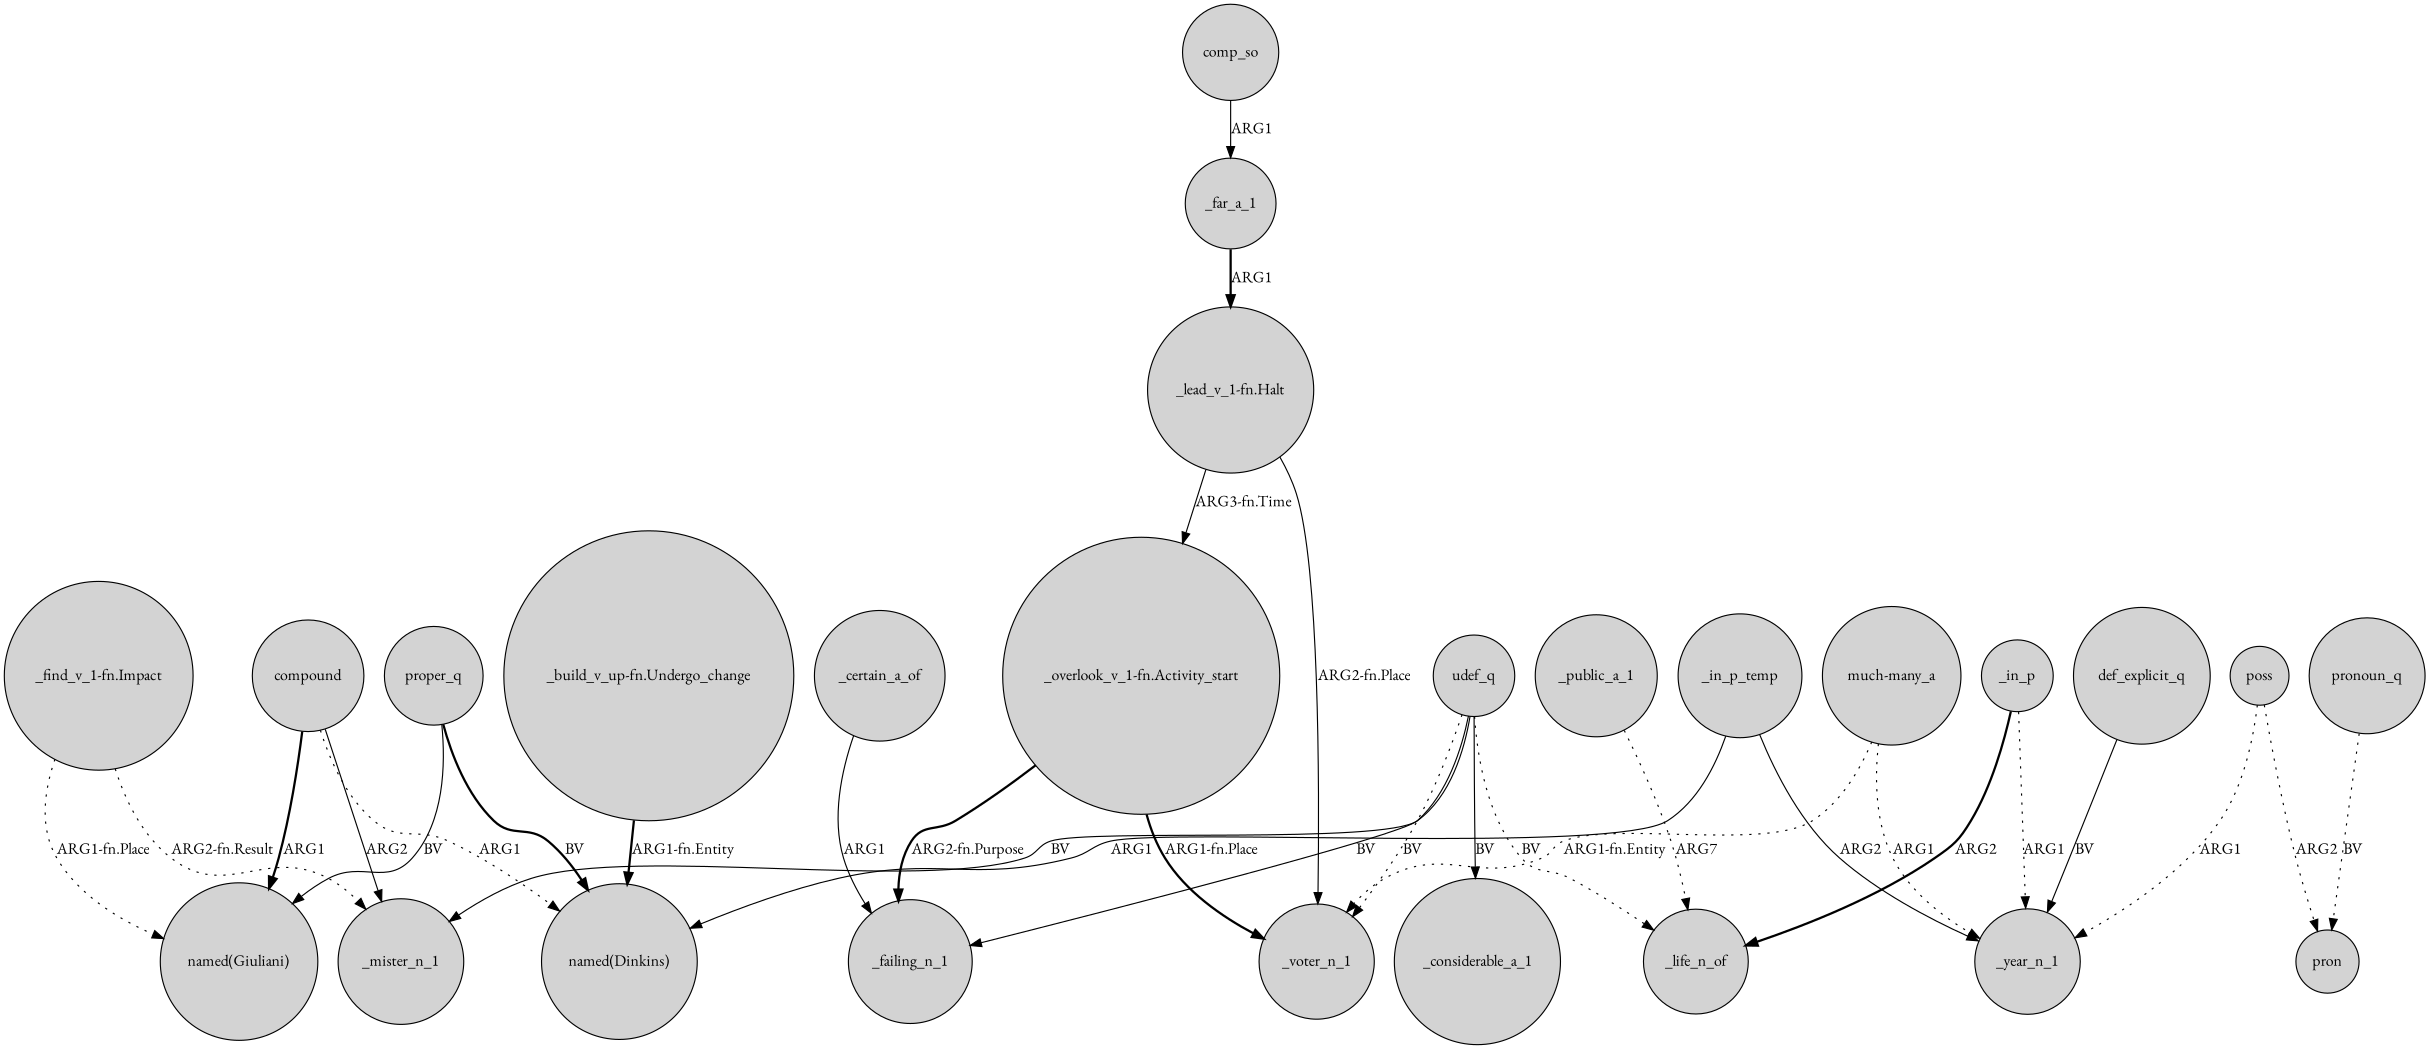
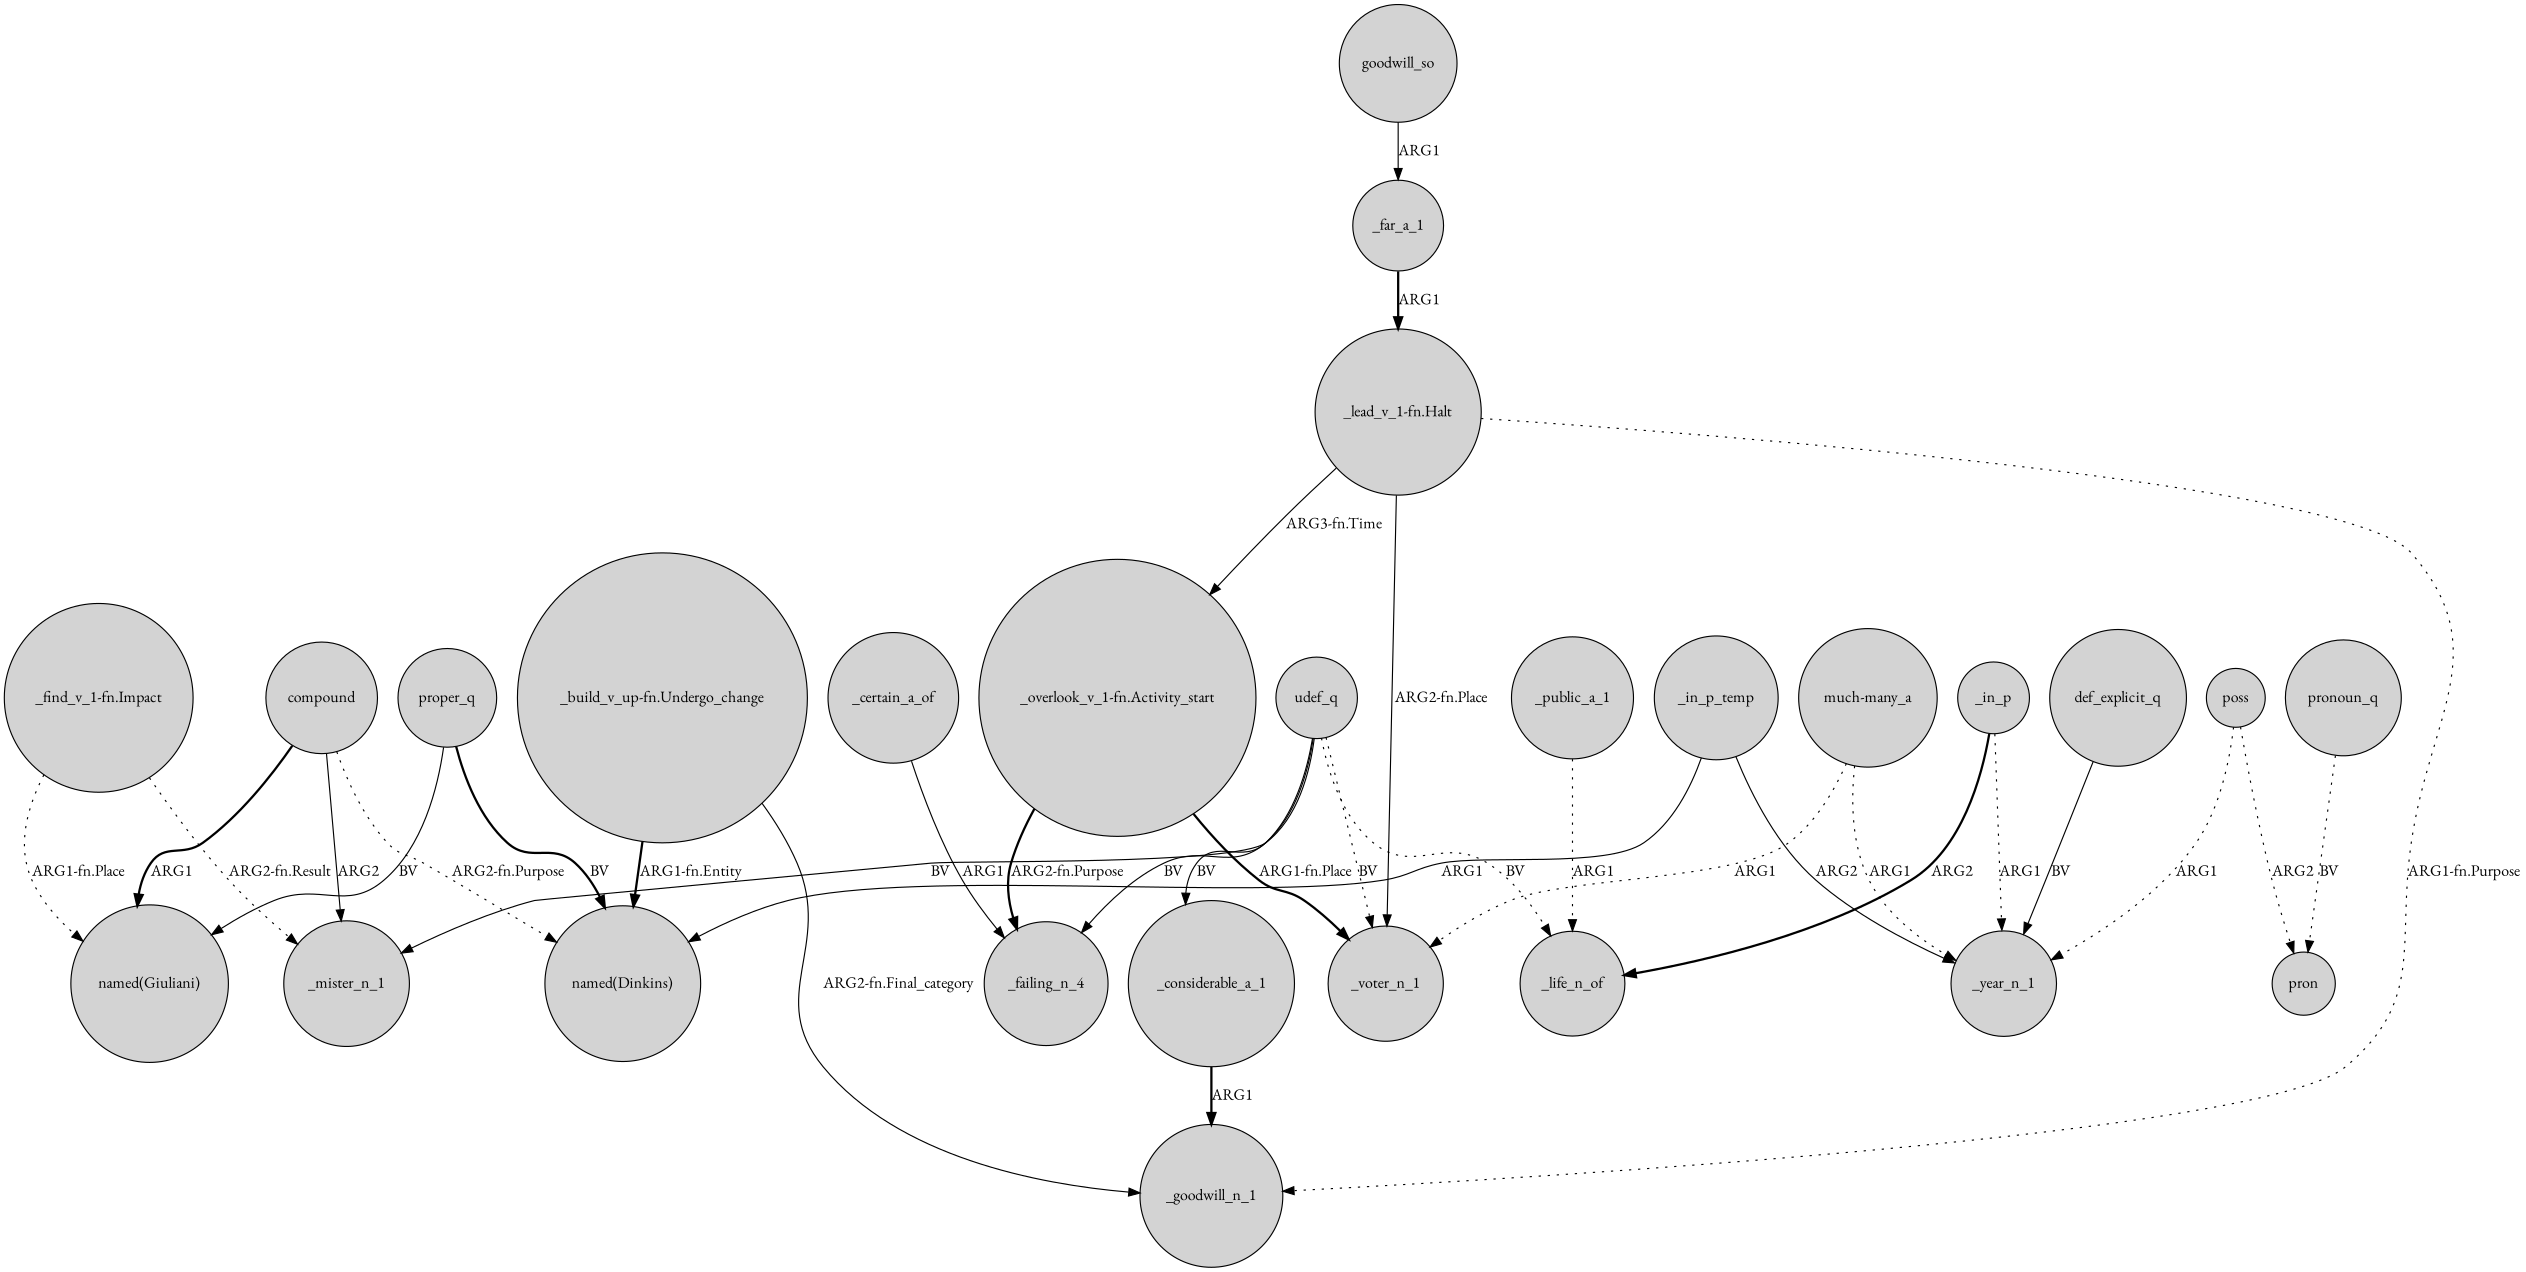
(1231, 52) -> (1398, 63)
(500, 850) -> (508, 872)
(1615, 850) -> (1755, 872)
(1696, 850) -> (1593, 872)
(910, 962) -> (1046, 984)
none -> (1211, 1196)
